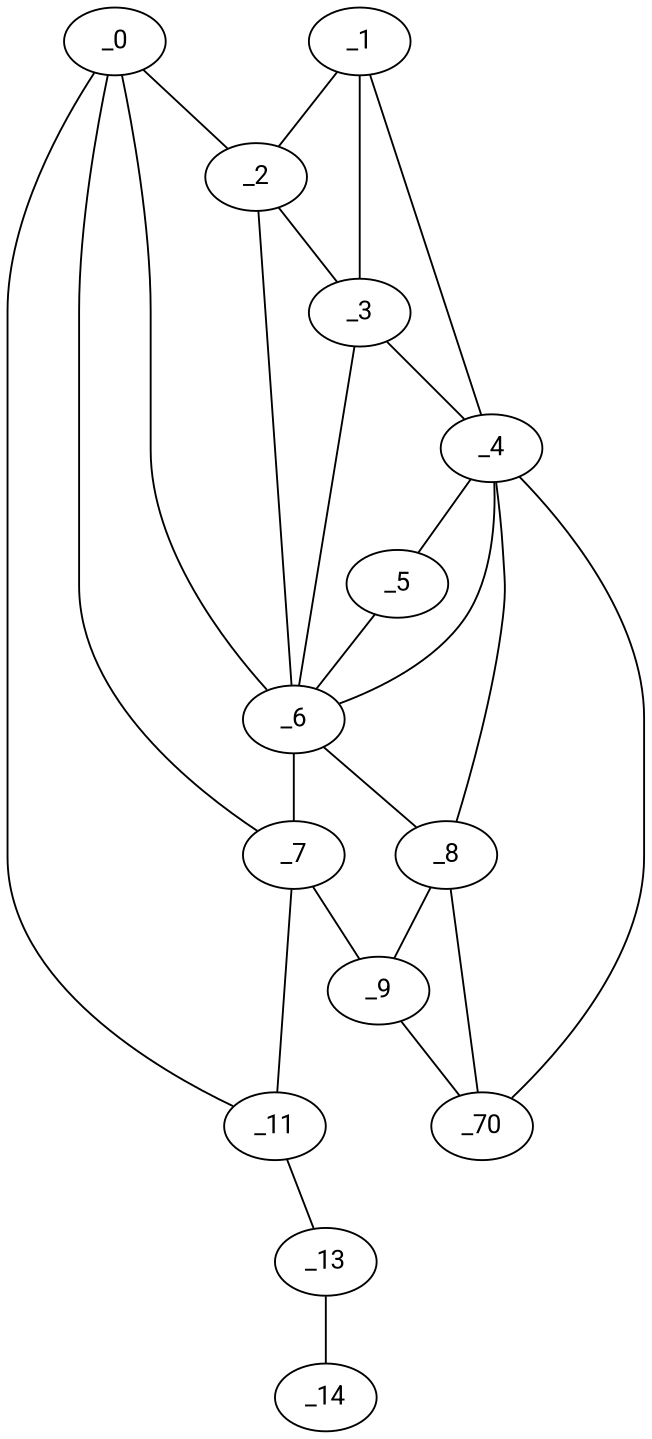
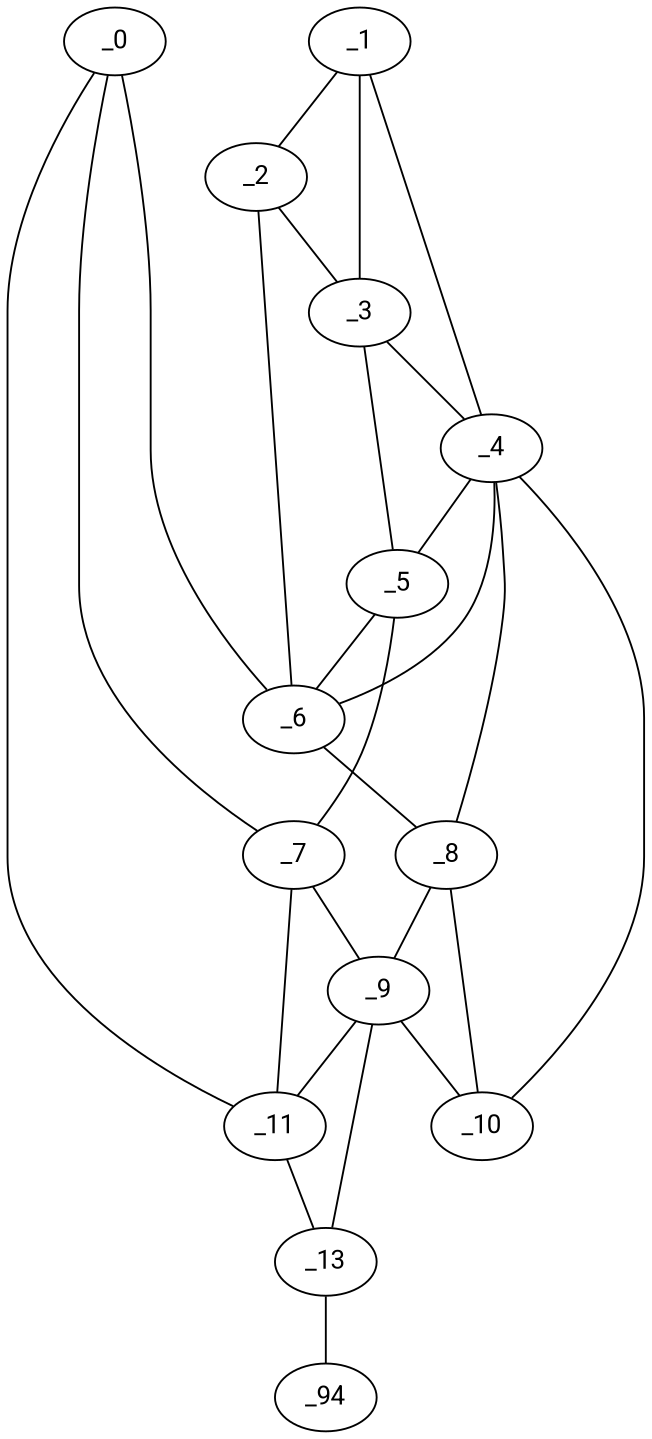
(186, 109) -> none
(327, 516) -> (379, 448)
(294, 787) -> (371, 727)
none -> (327, 1058)
none -> (352, 1126)
(482, 1126) -> (482, 1126)
(326, 1397) -> (326, 1397)
